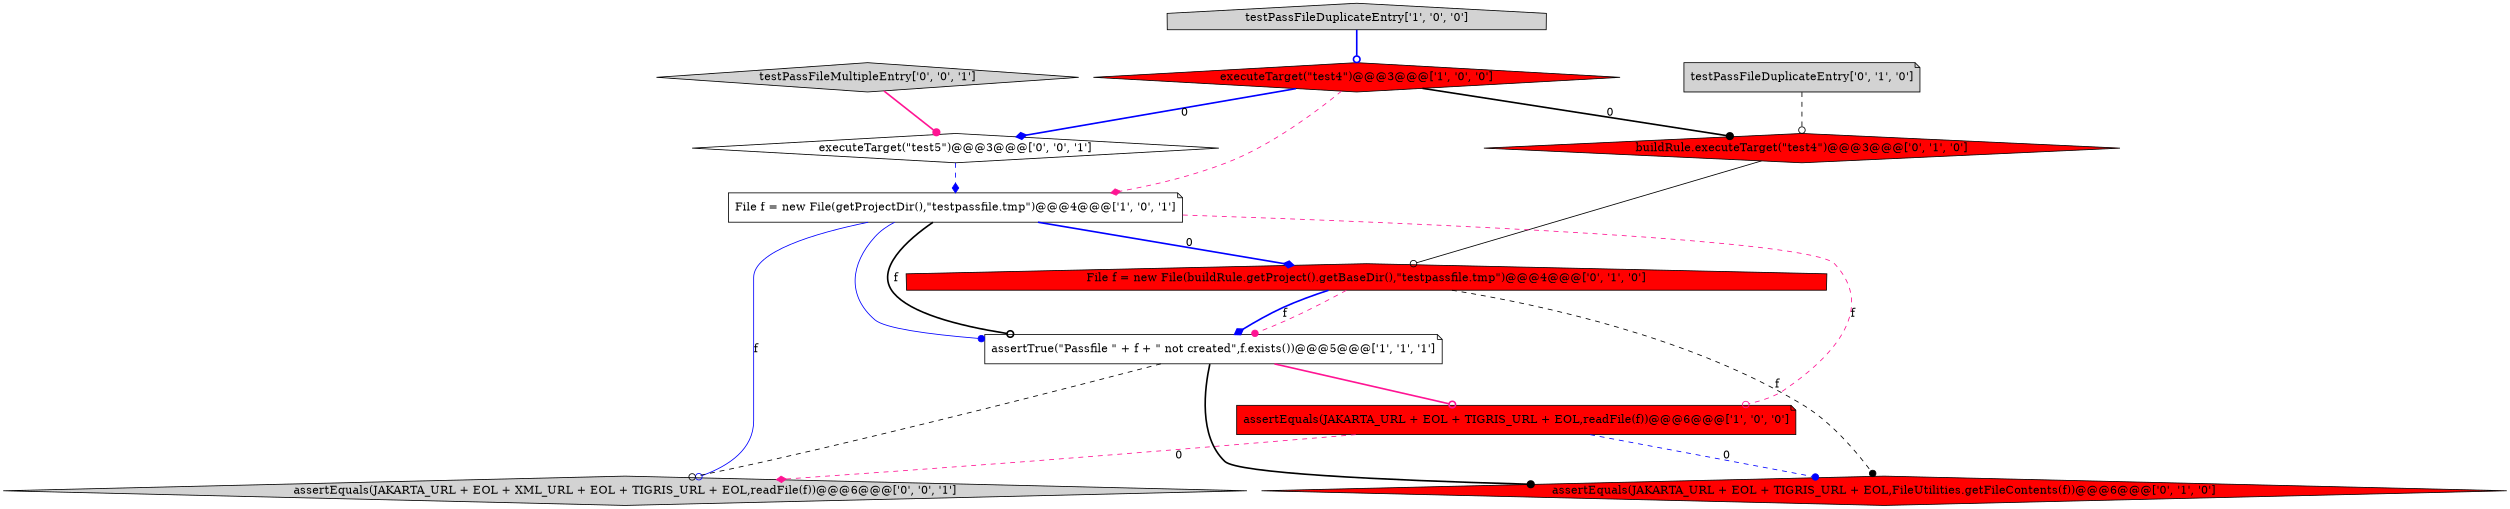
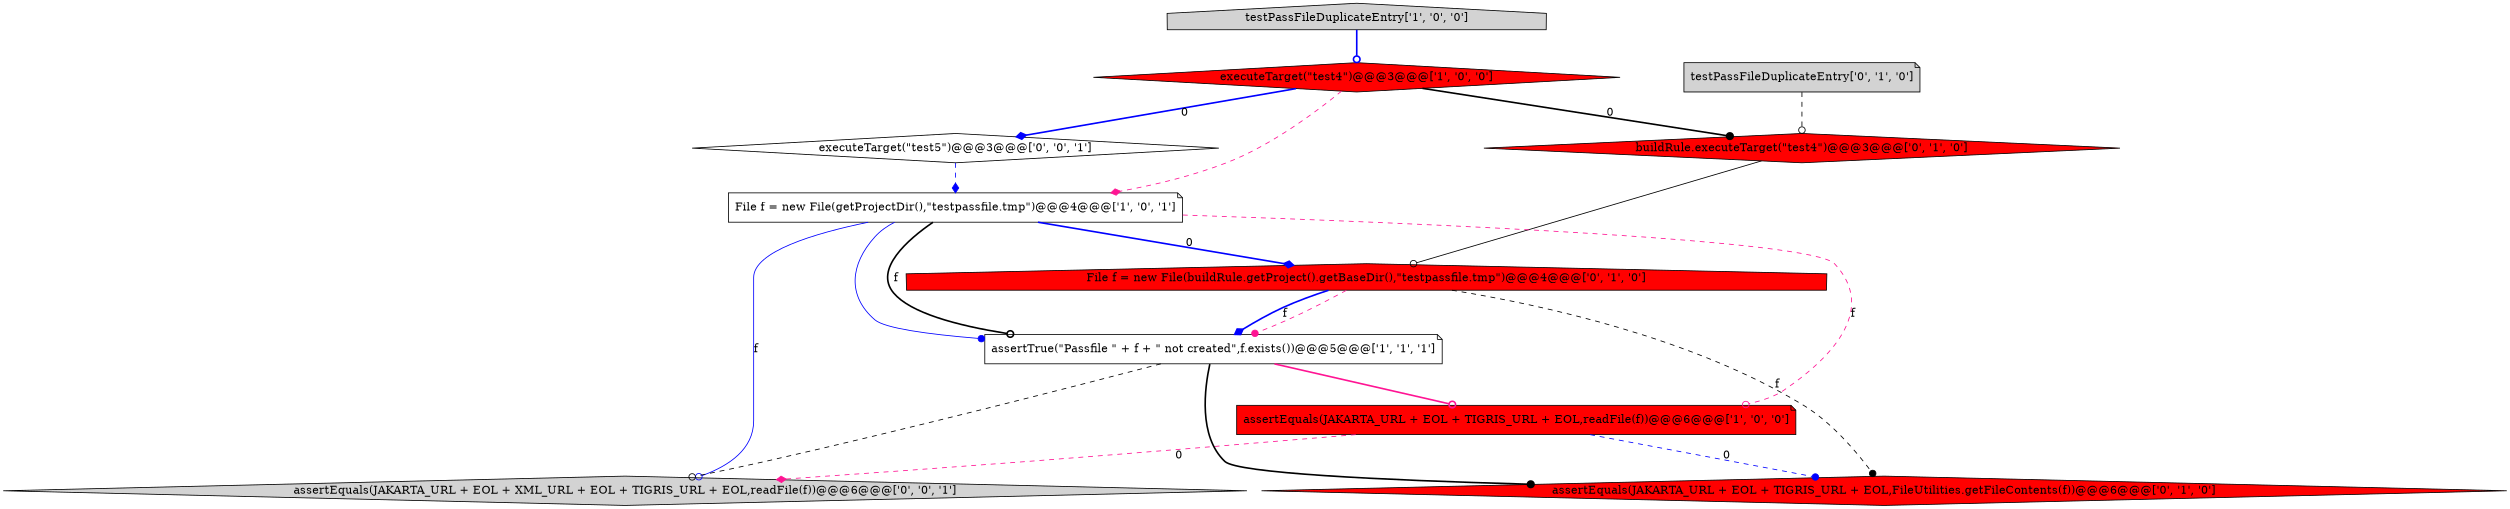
(868, 77) -> none
